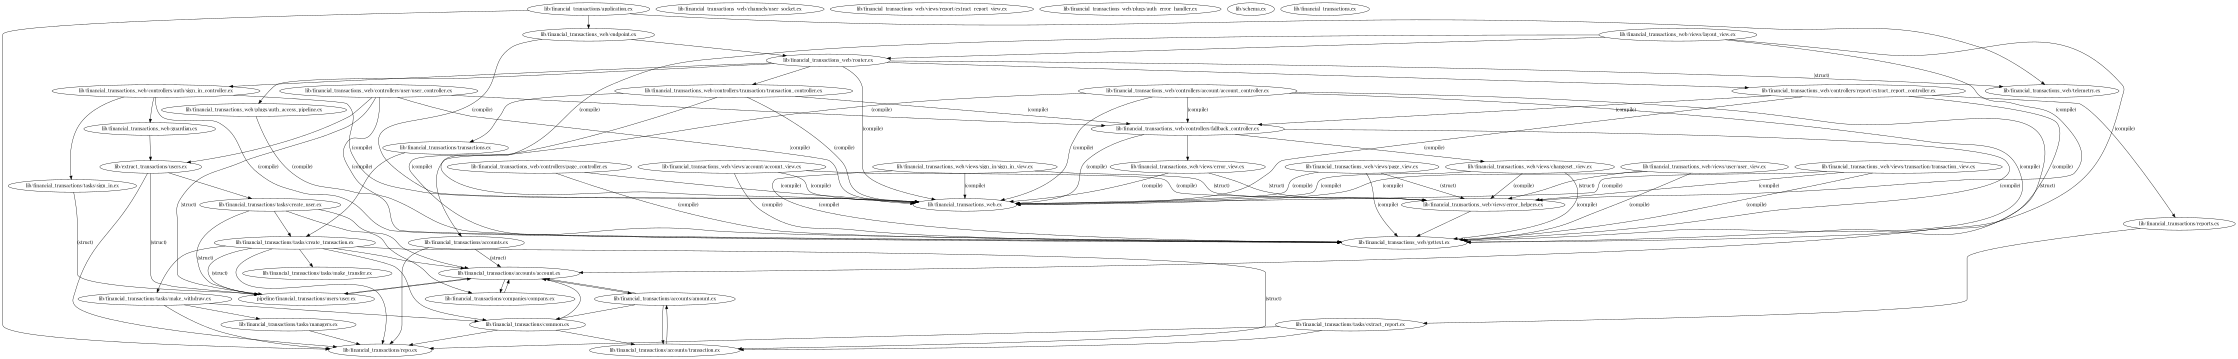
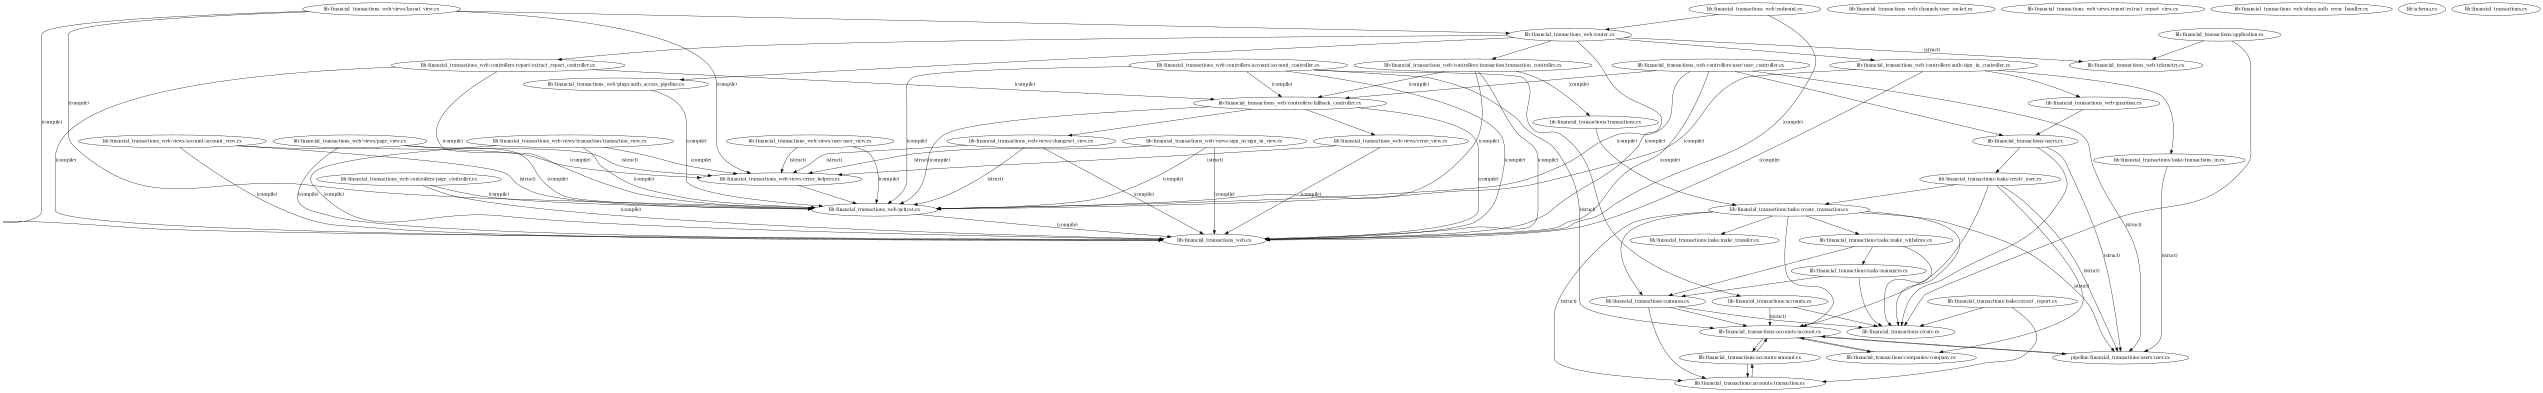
(589, 20) -> none
(151, 167) -> (2025, 141)
(72, 186) -> (2169, 160)
(1524, 186) -> (834, 160)
(1335, 193) -> (1042, 226)
(772, 205) -> (528, 179)
(1587, 205) -> (995, 179)
(2179, 224) -> none
(597, 312) -> (1754, 286)
(380, 350) -> (1901, 332)
